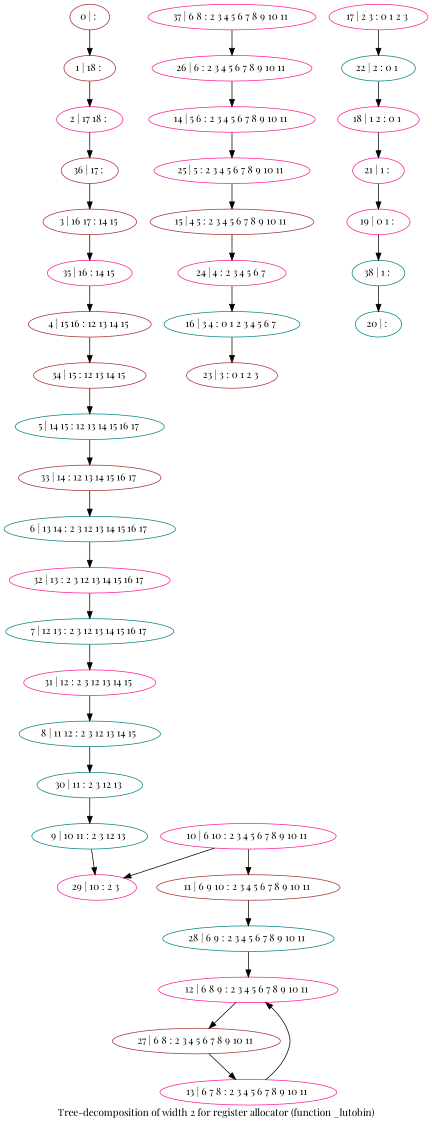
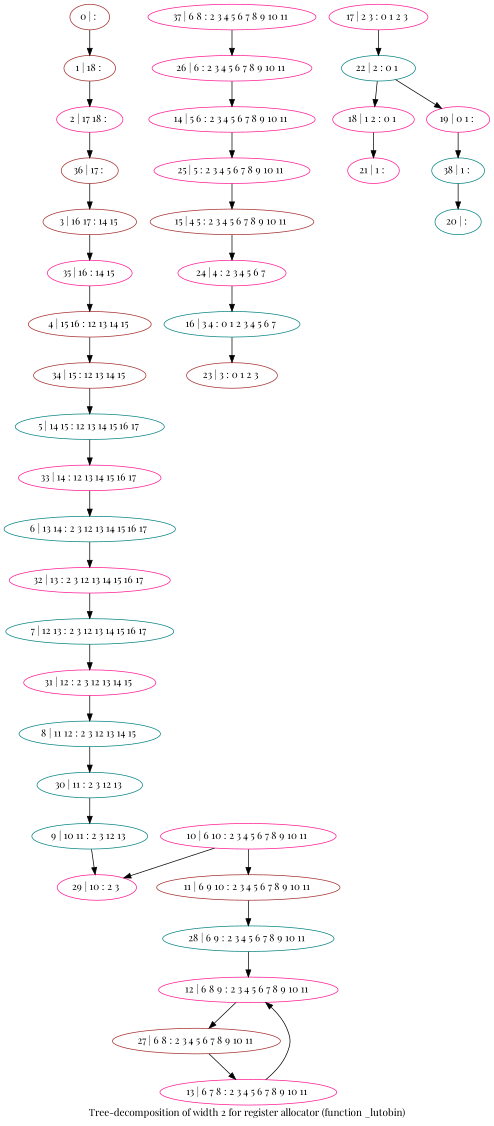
(378, 193) -> (415, 92)
(90, 478) -> (90, 478)
